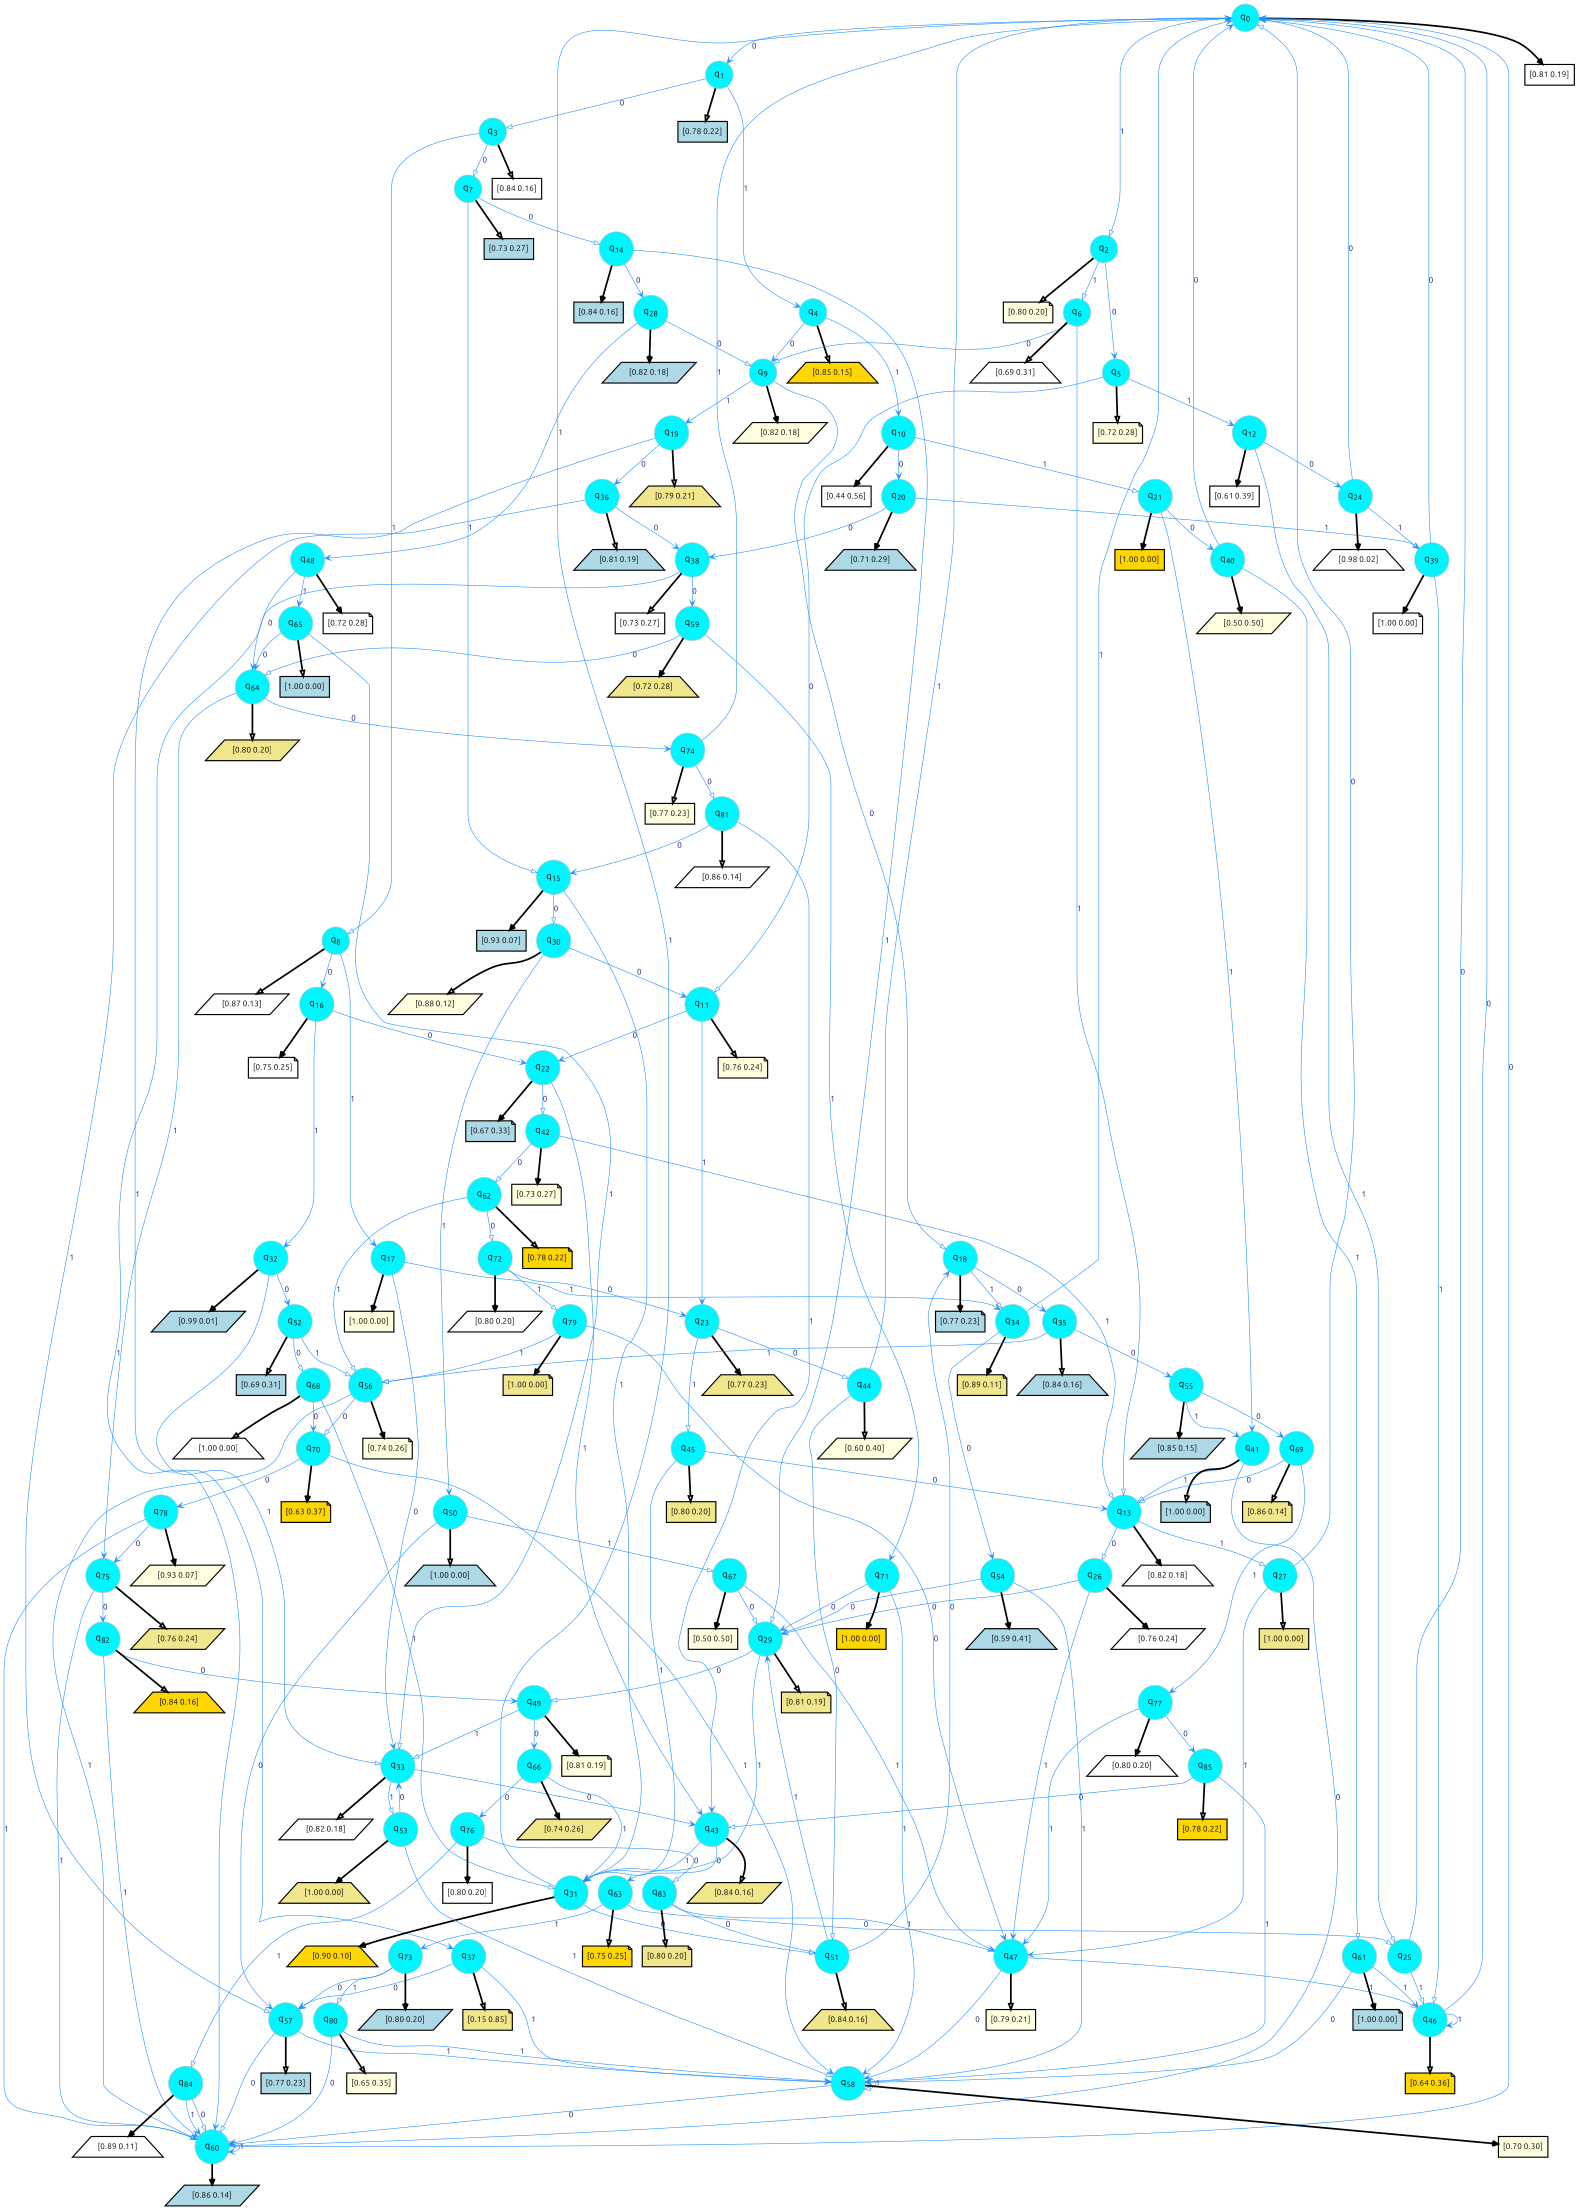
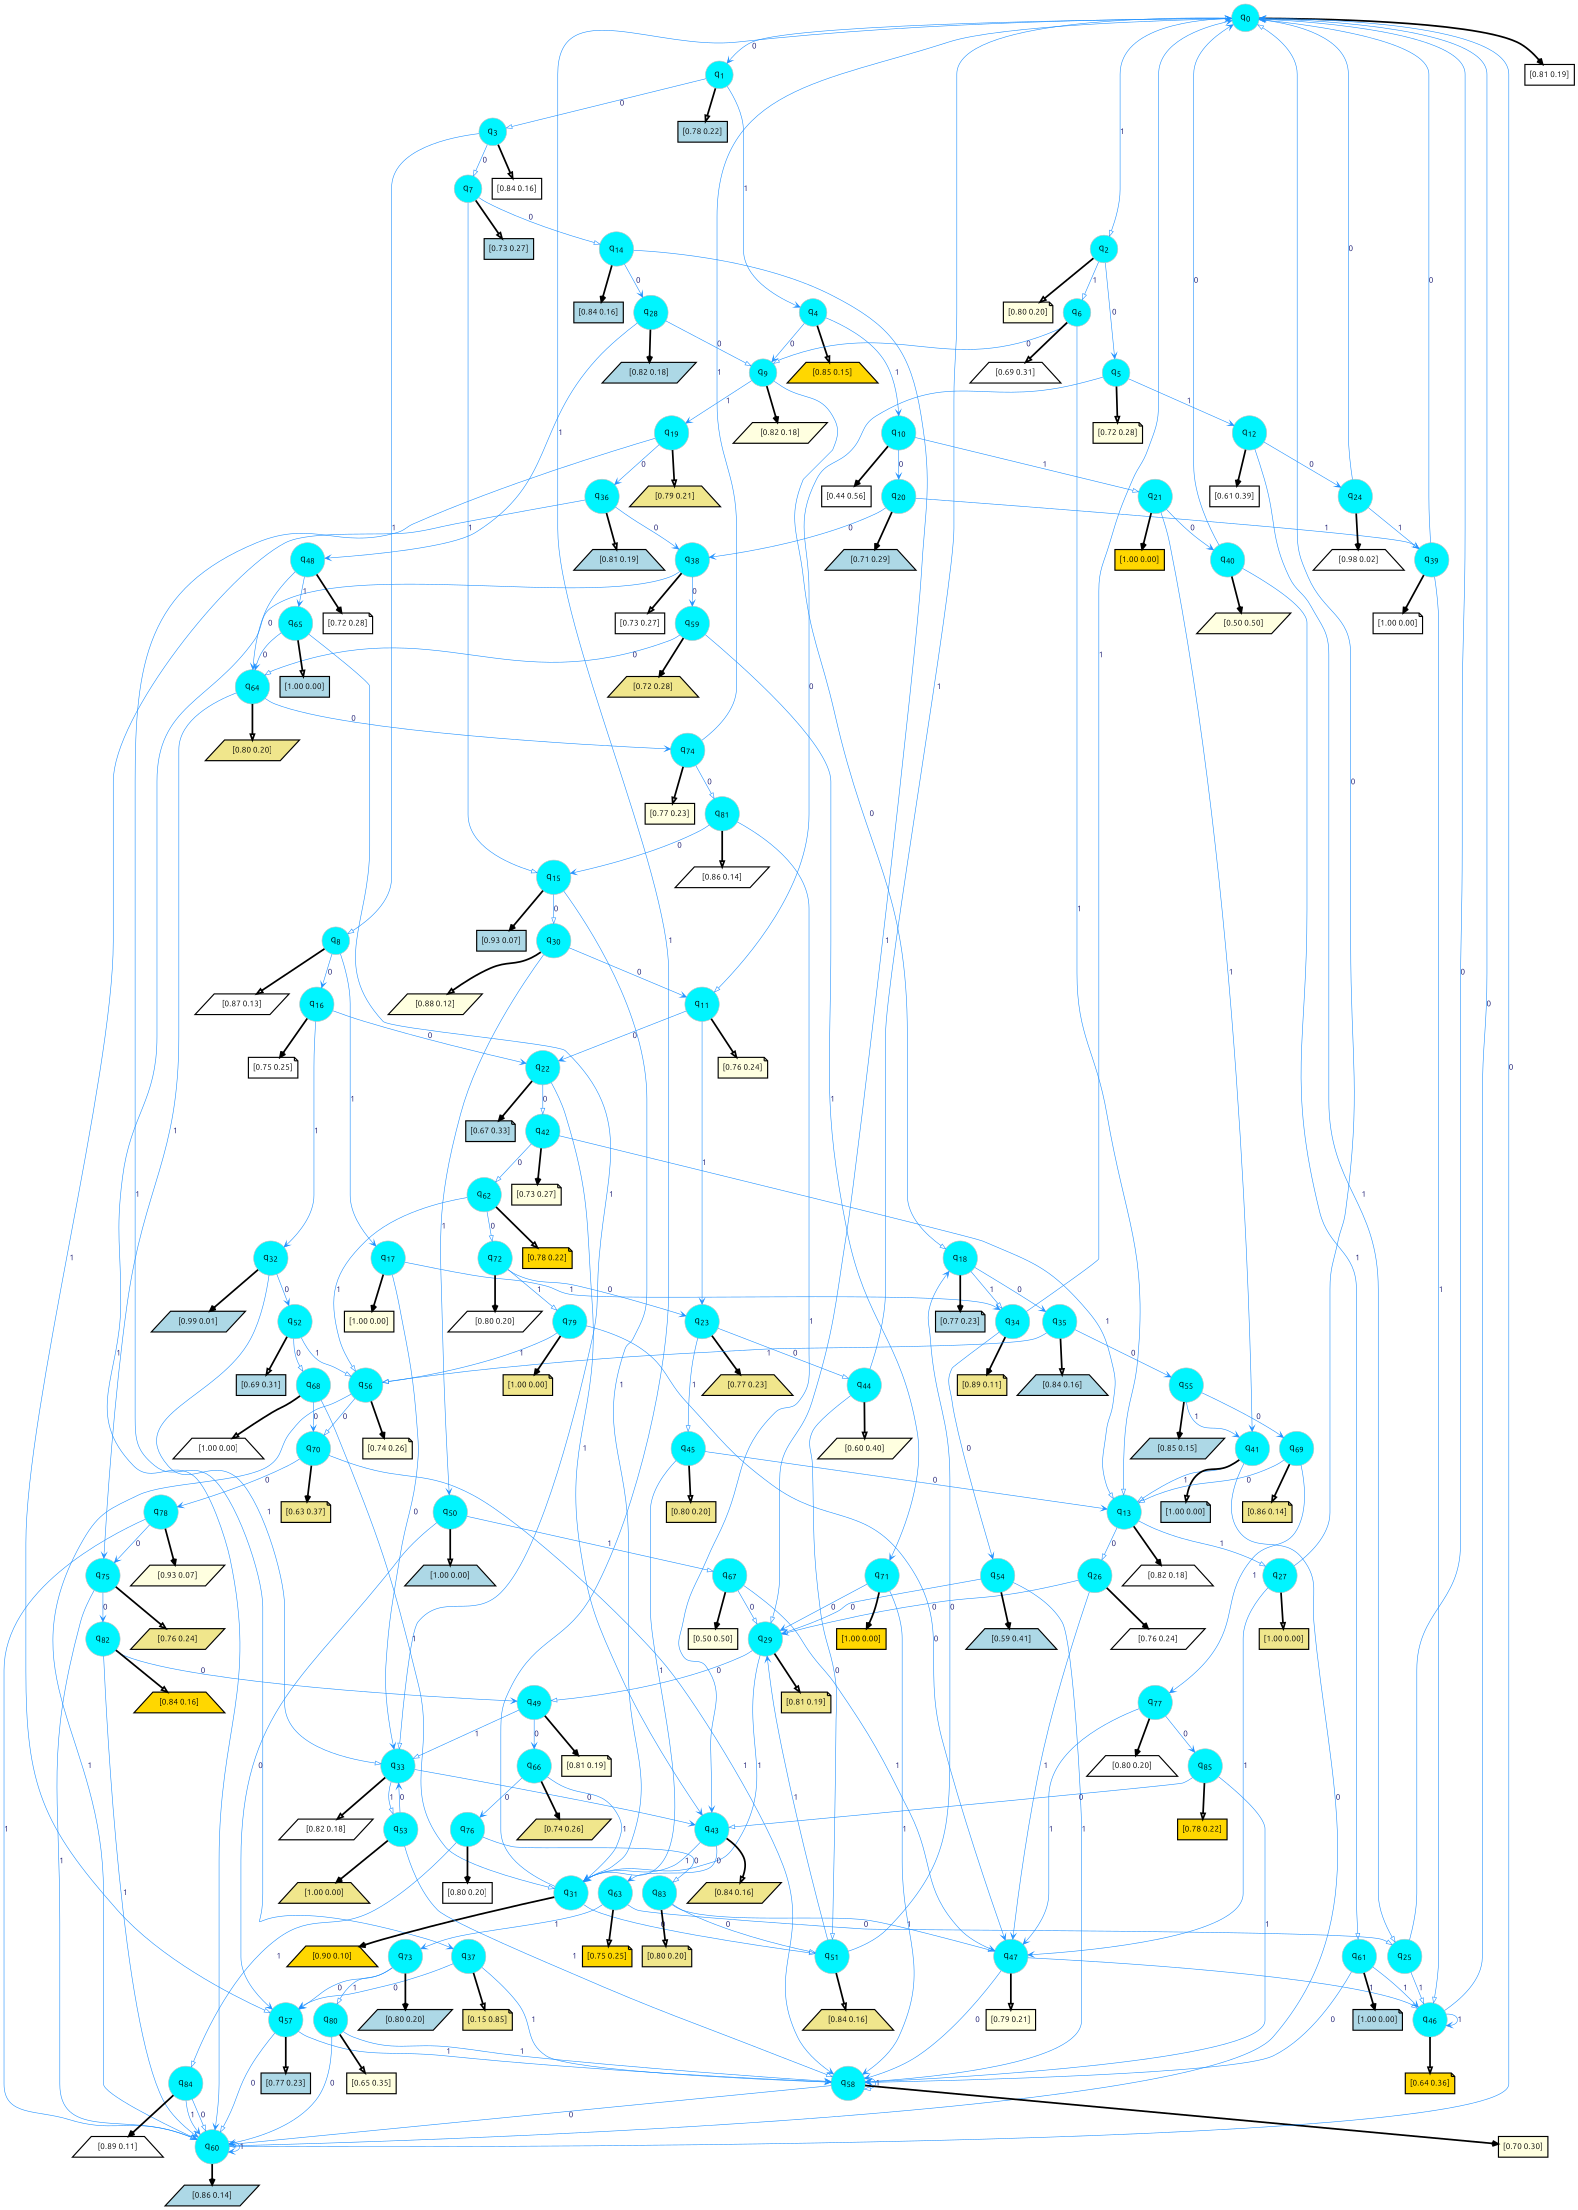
(306, 1512) -> (306, 1512)
